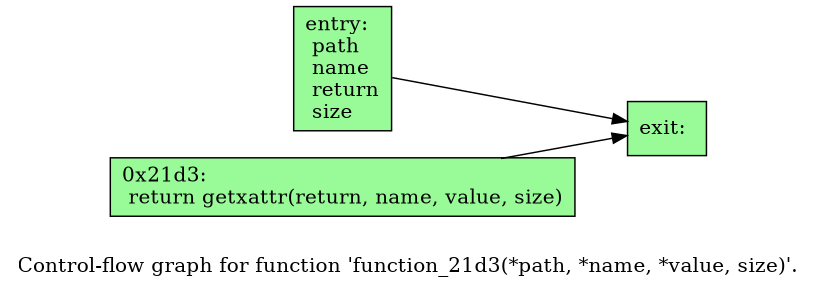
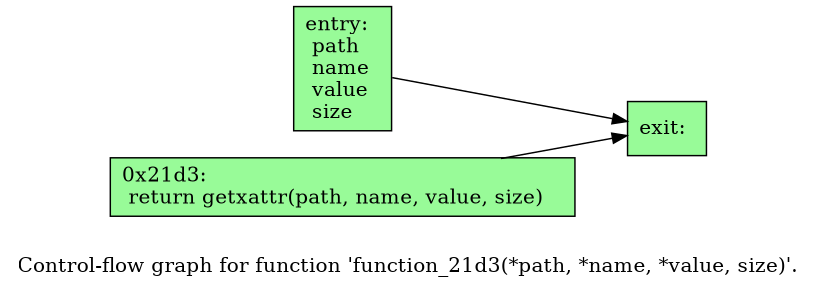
(343, 90) -> (337, 90)
(343, 197) -> (333, 197)
